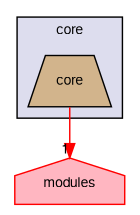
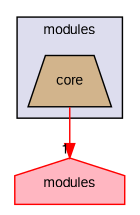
(70, 31) -> (70, 31)
